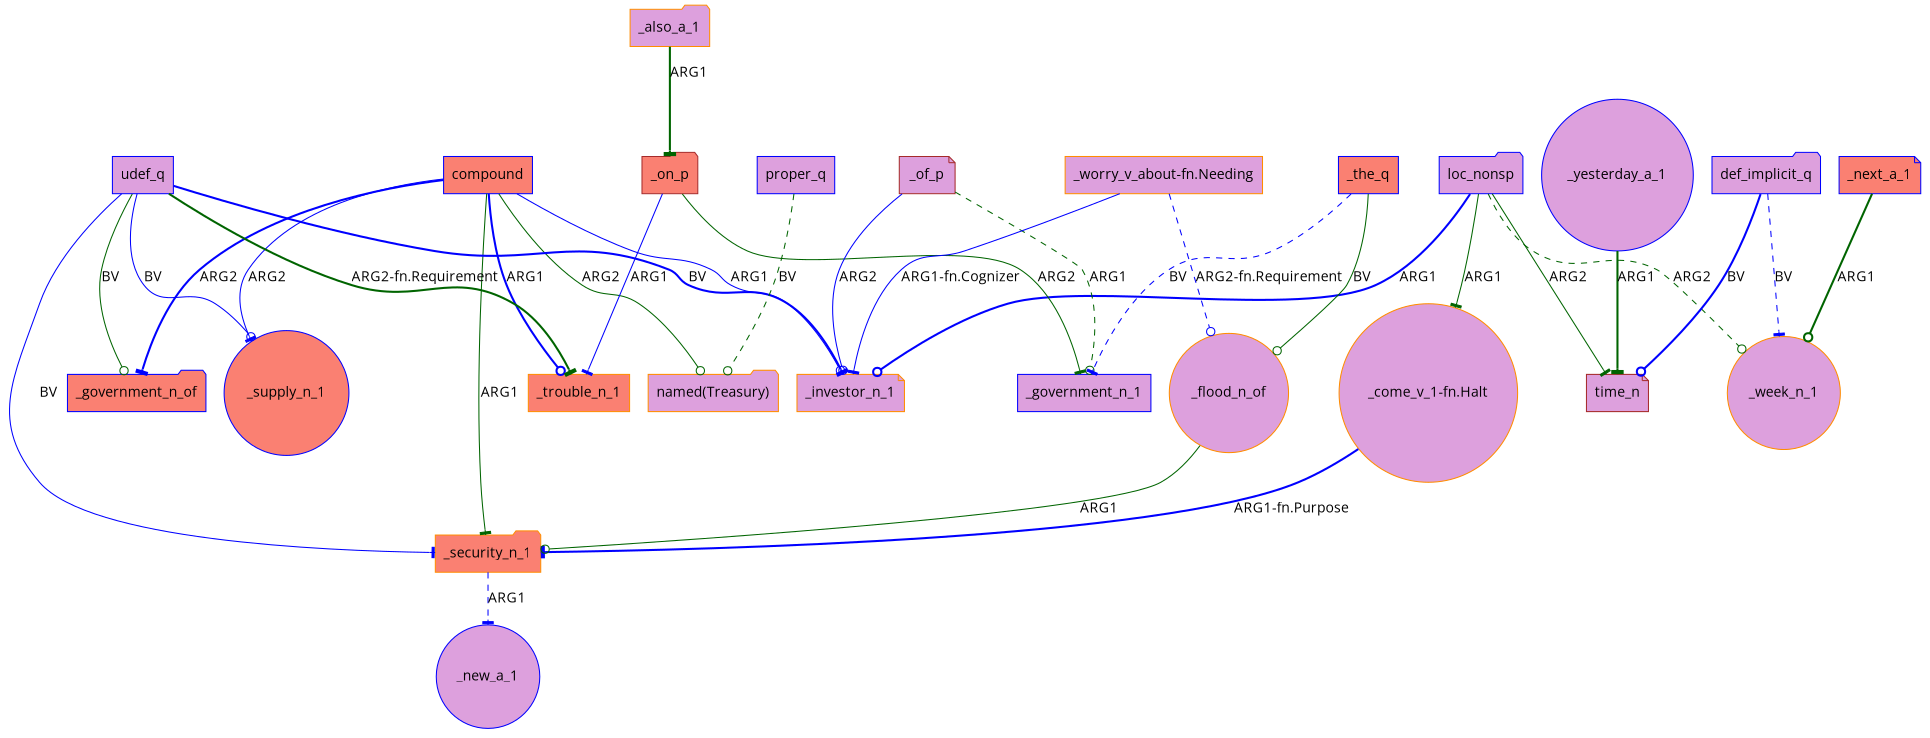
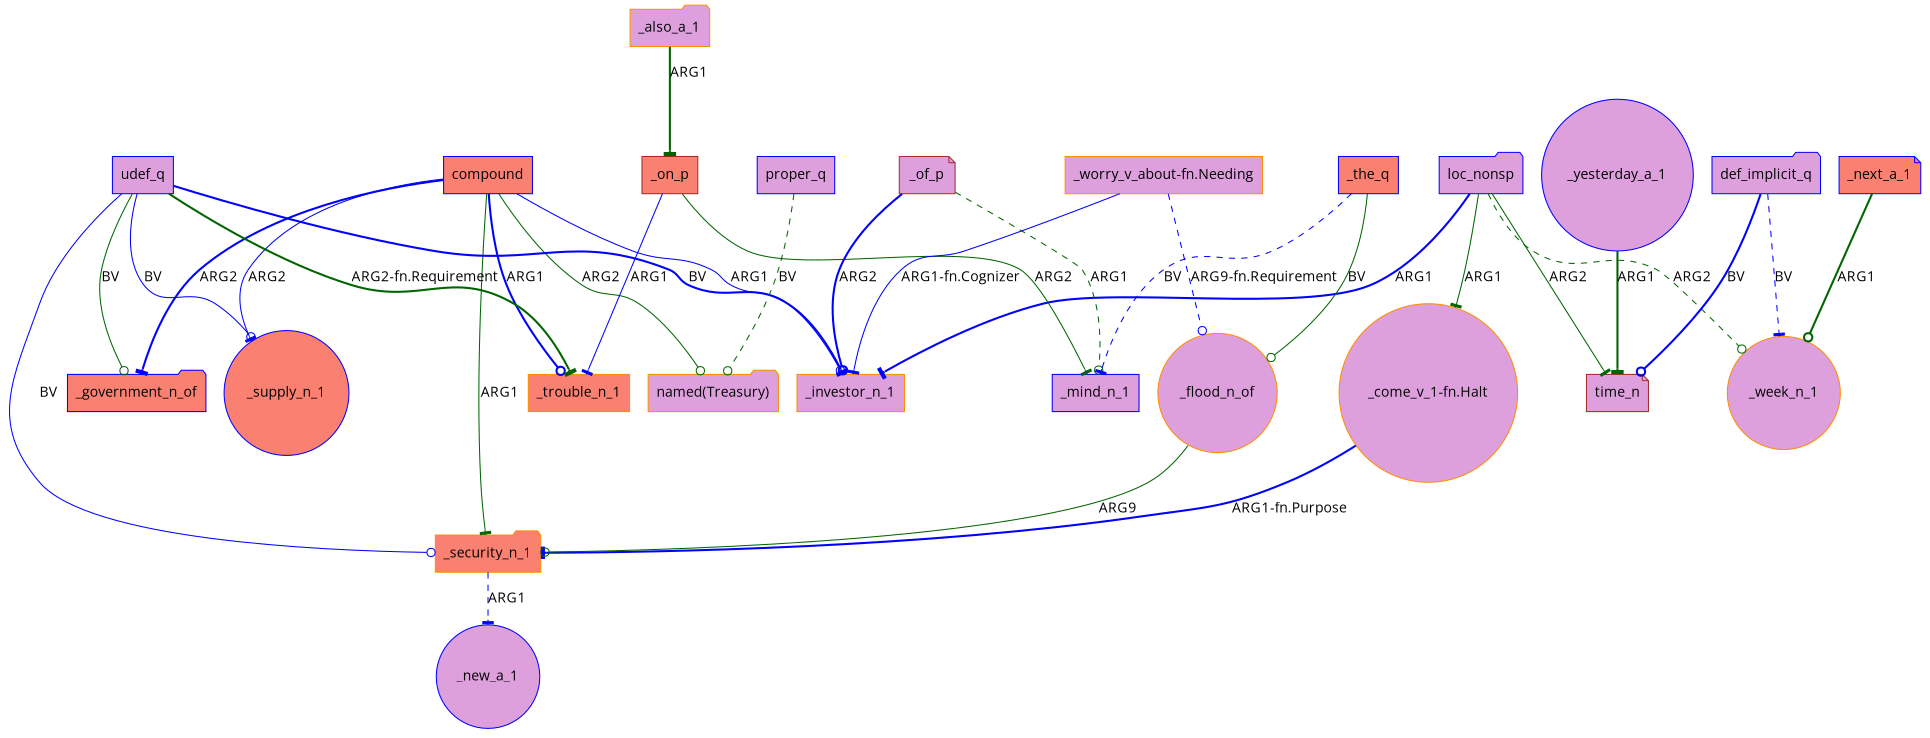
(670, 175) -> (670, 175)
(840, 269) -> (840, 269)
(1269, 277) -> (1264, 277)
(1187, 298) -> (1205, 298)
(851, 393) -> (851, 393)
(1084, 393) -> (1096, 393)
(69, 503) -> (68, 503)
(1099, 509) -> (1118, 509)
